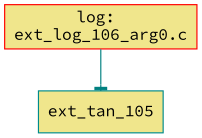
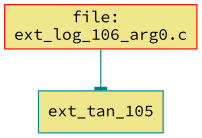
(101, 27) -> (101, 27)
